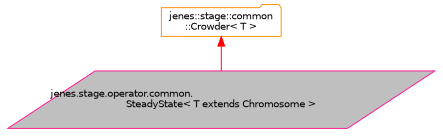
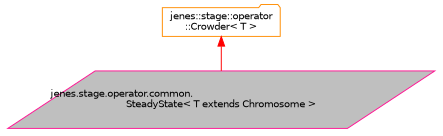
(221, 22) -> (221, 22)
